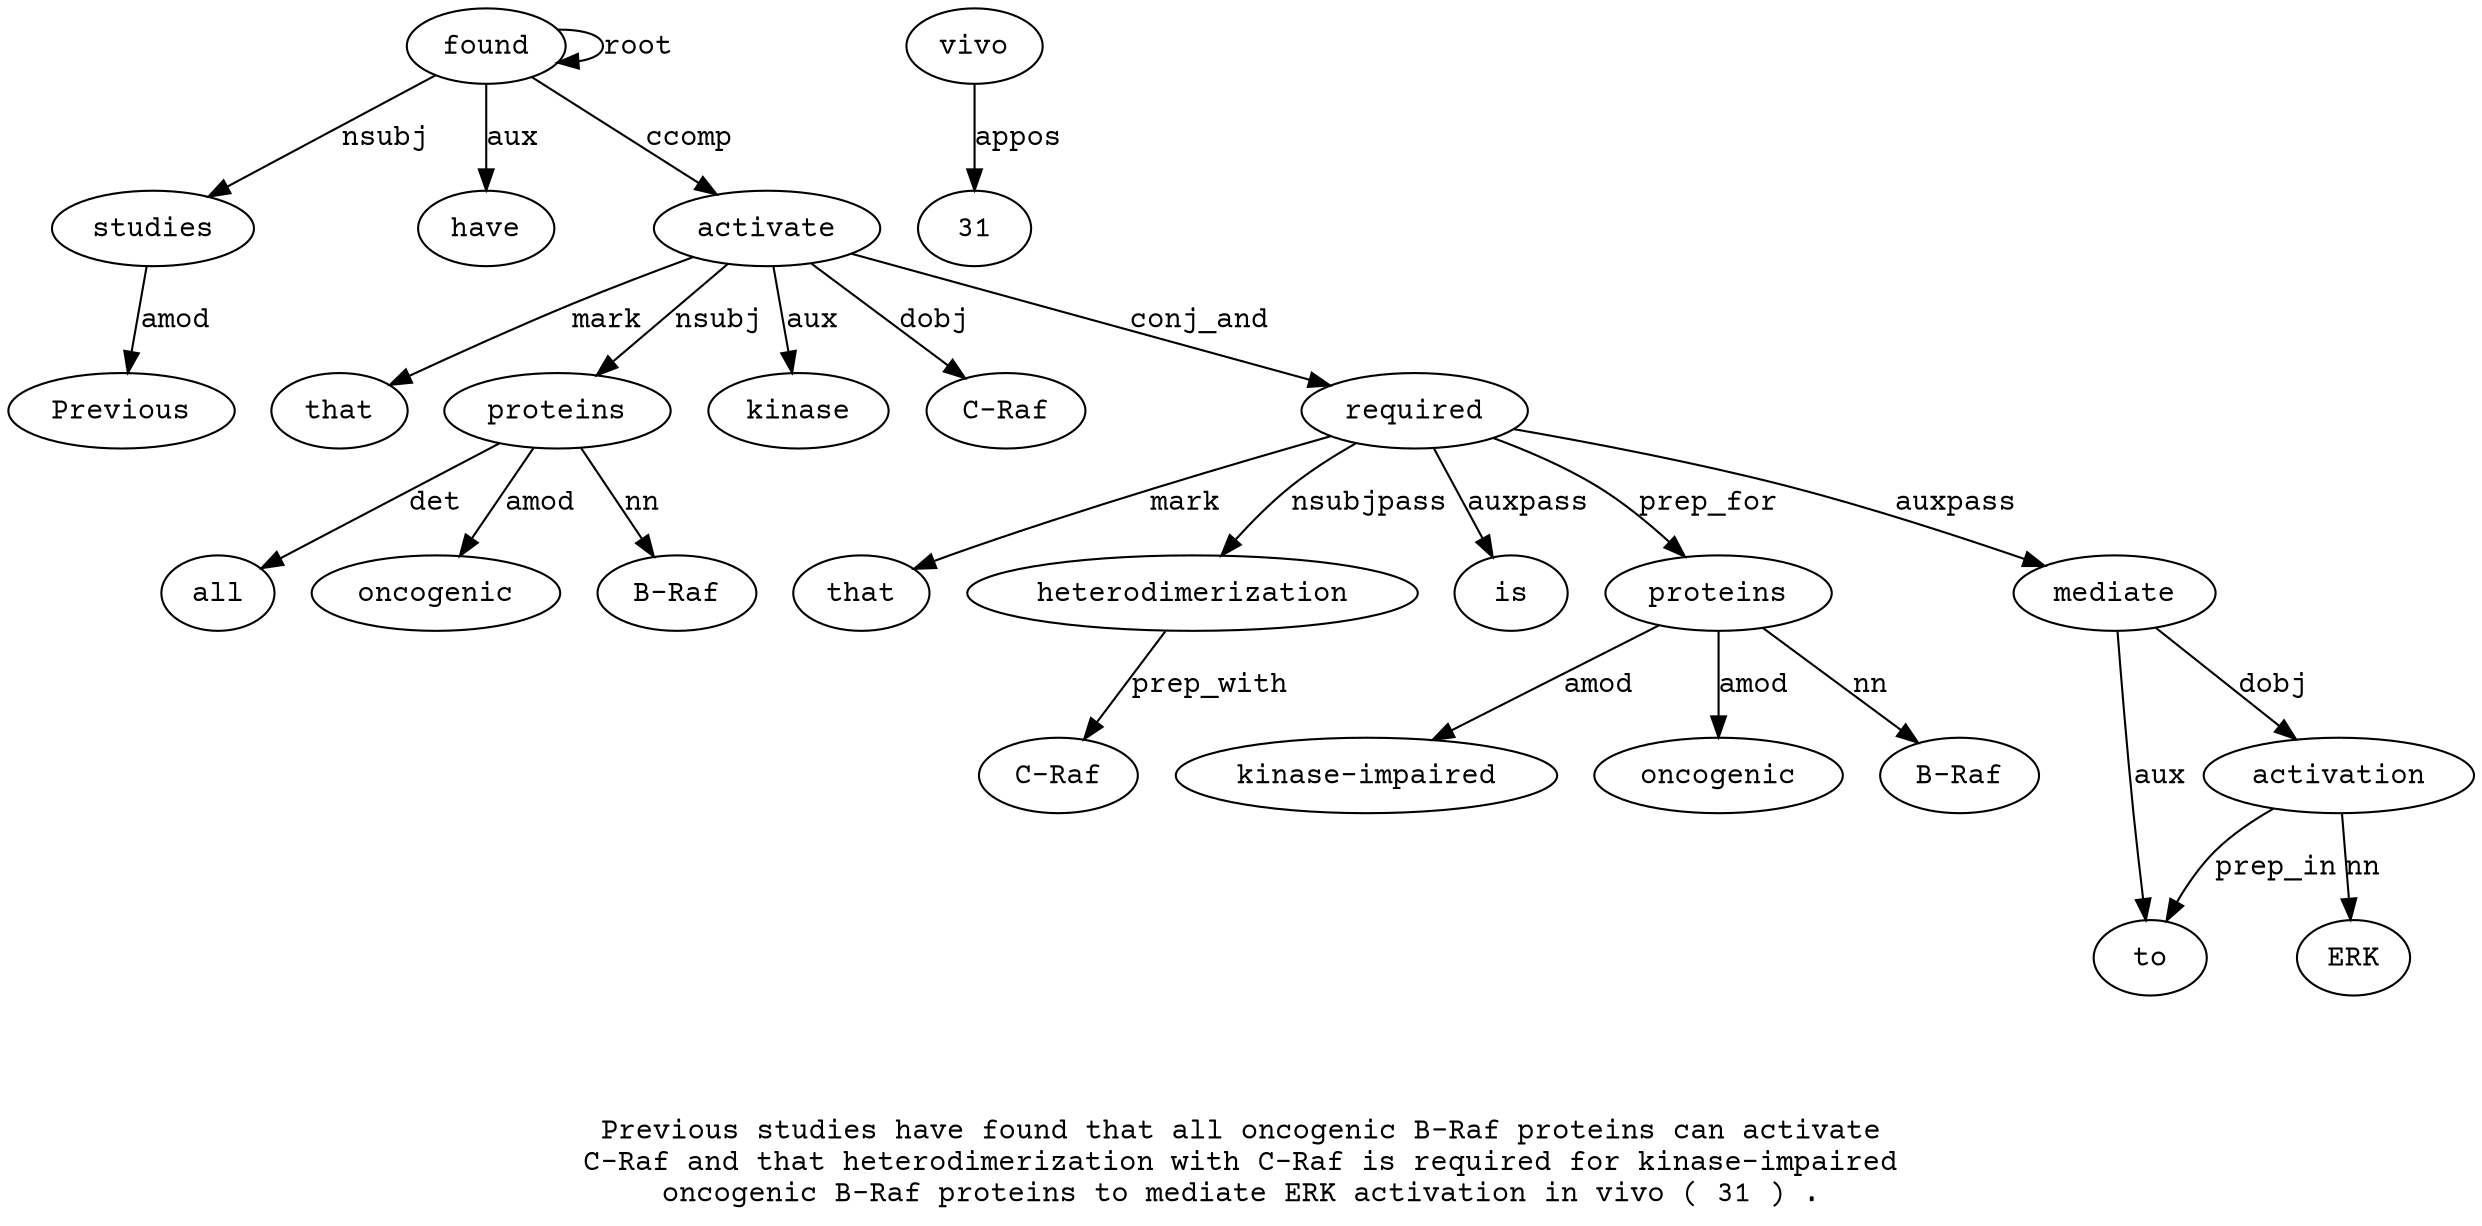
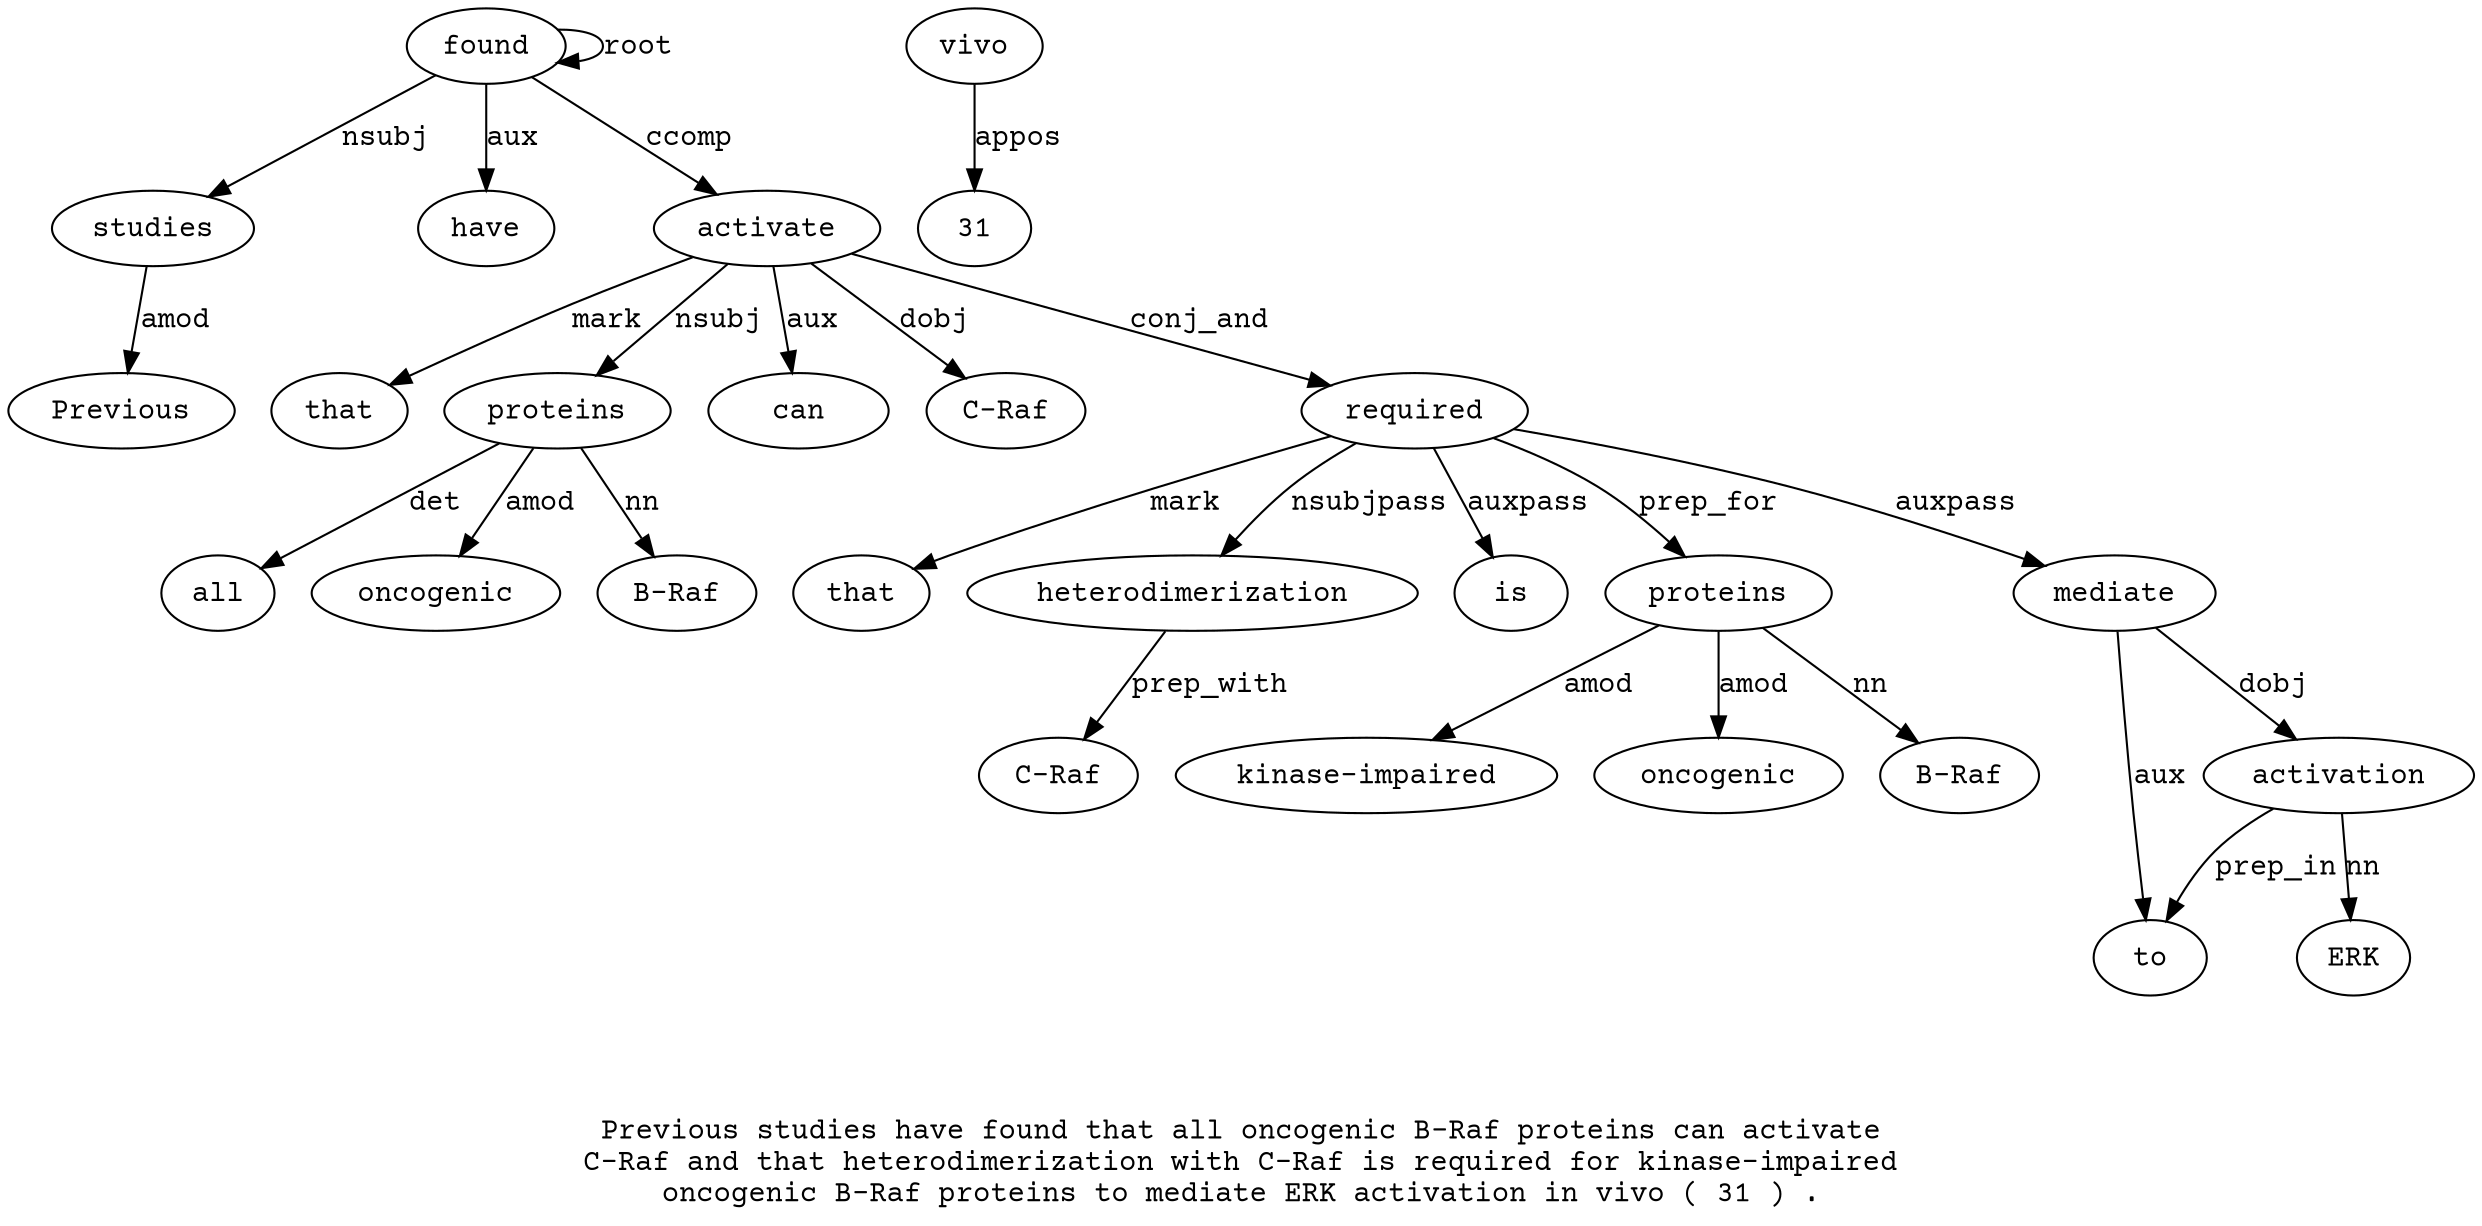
(799, 411) -> (799, 411)
